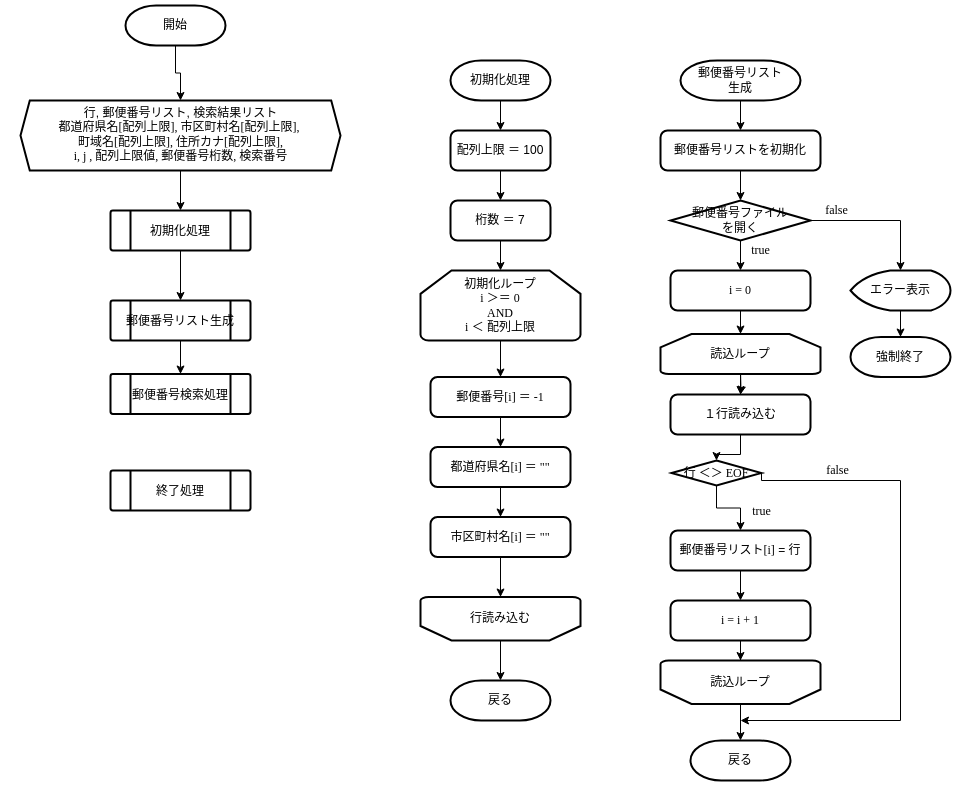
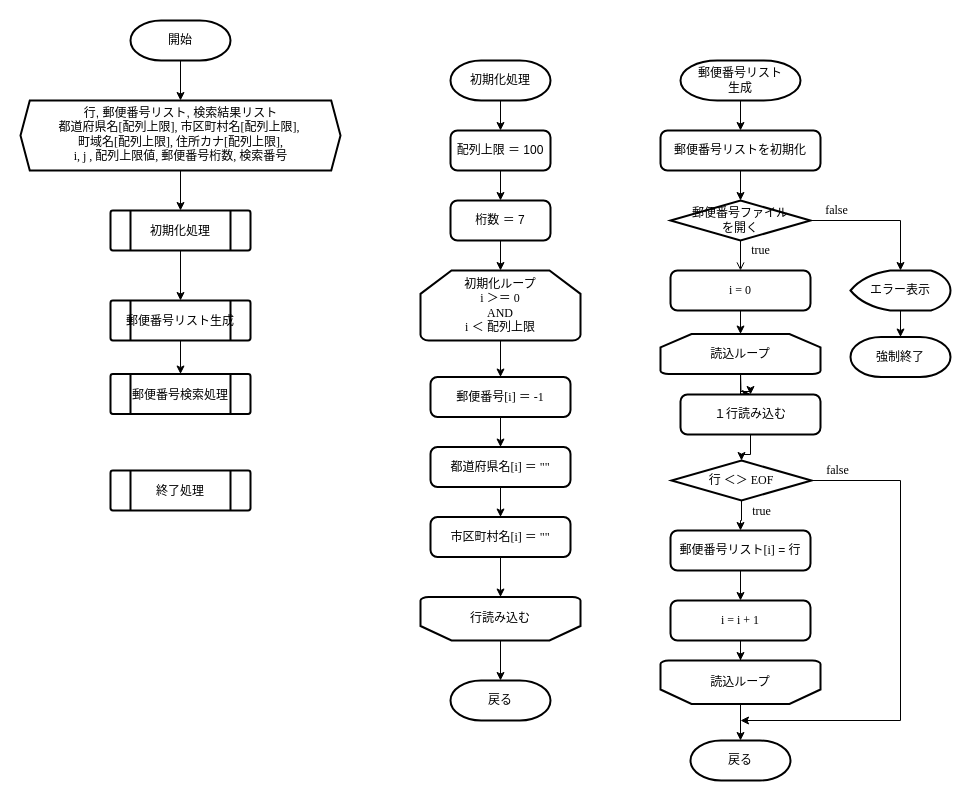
(176, 26) -> (181, 41)
(741, 262) -> (741, 264)
(741, 415) -> (751, 415)
(717, 473) -> (742, 481)
